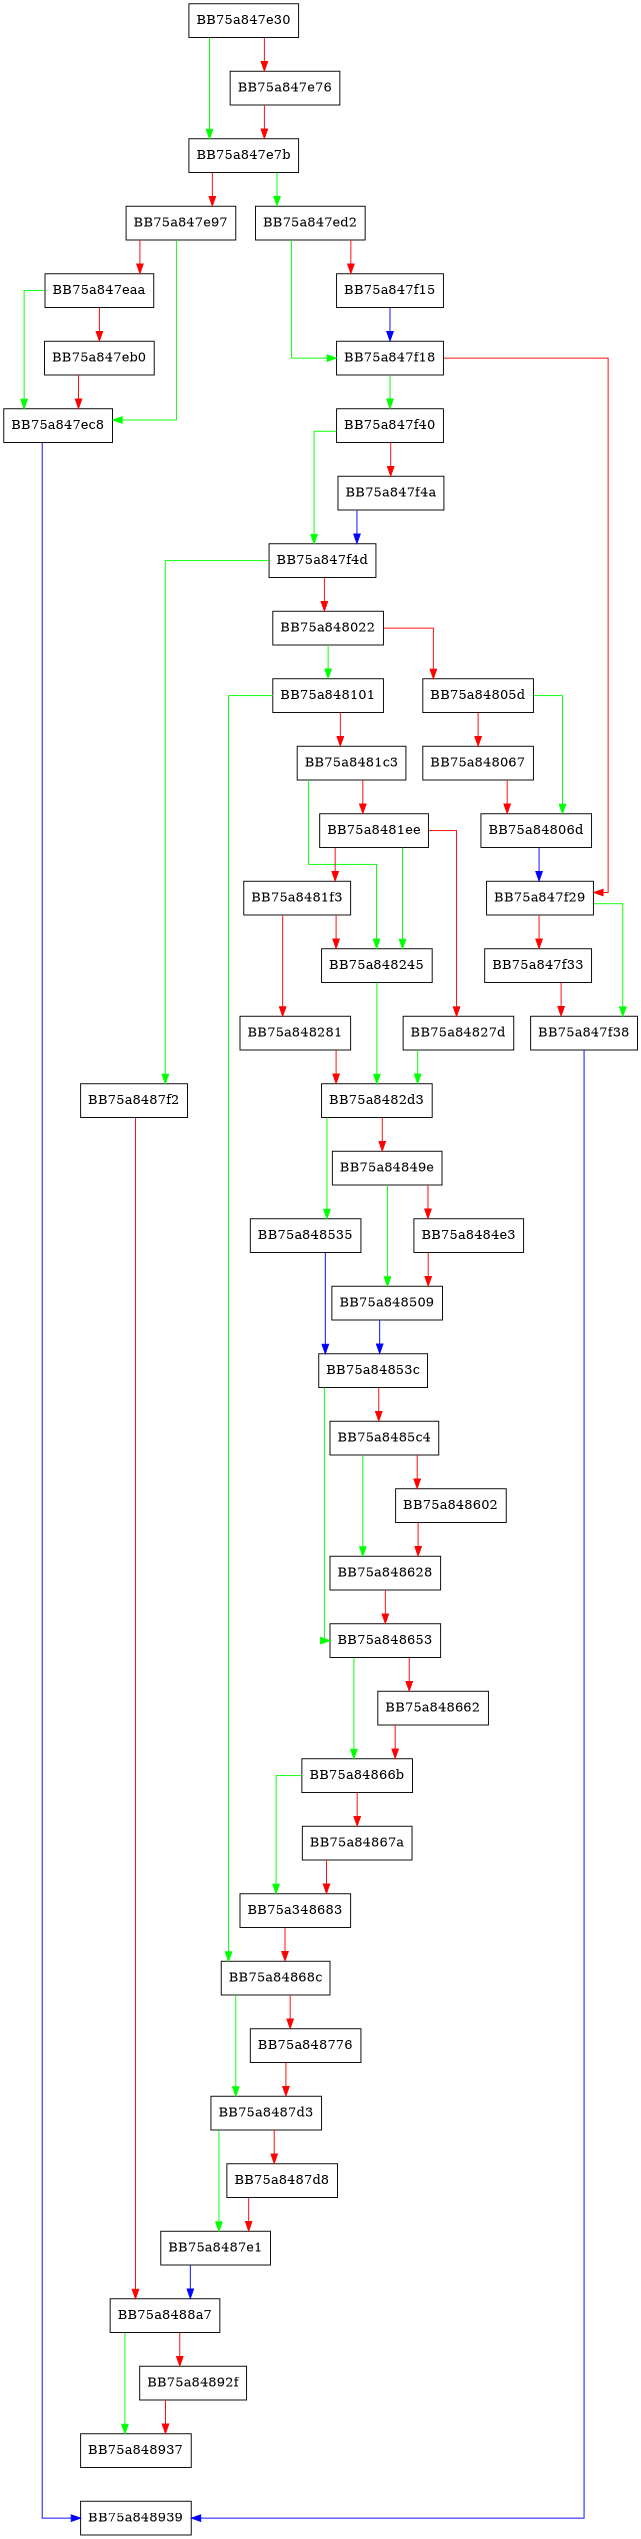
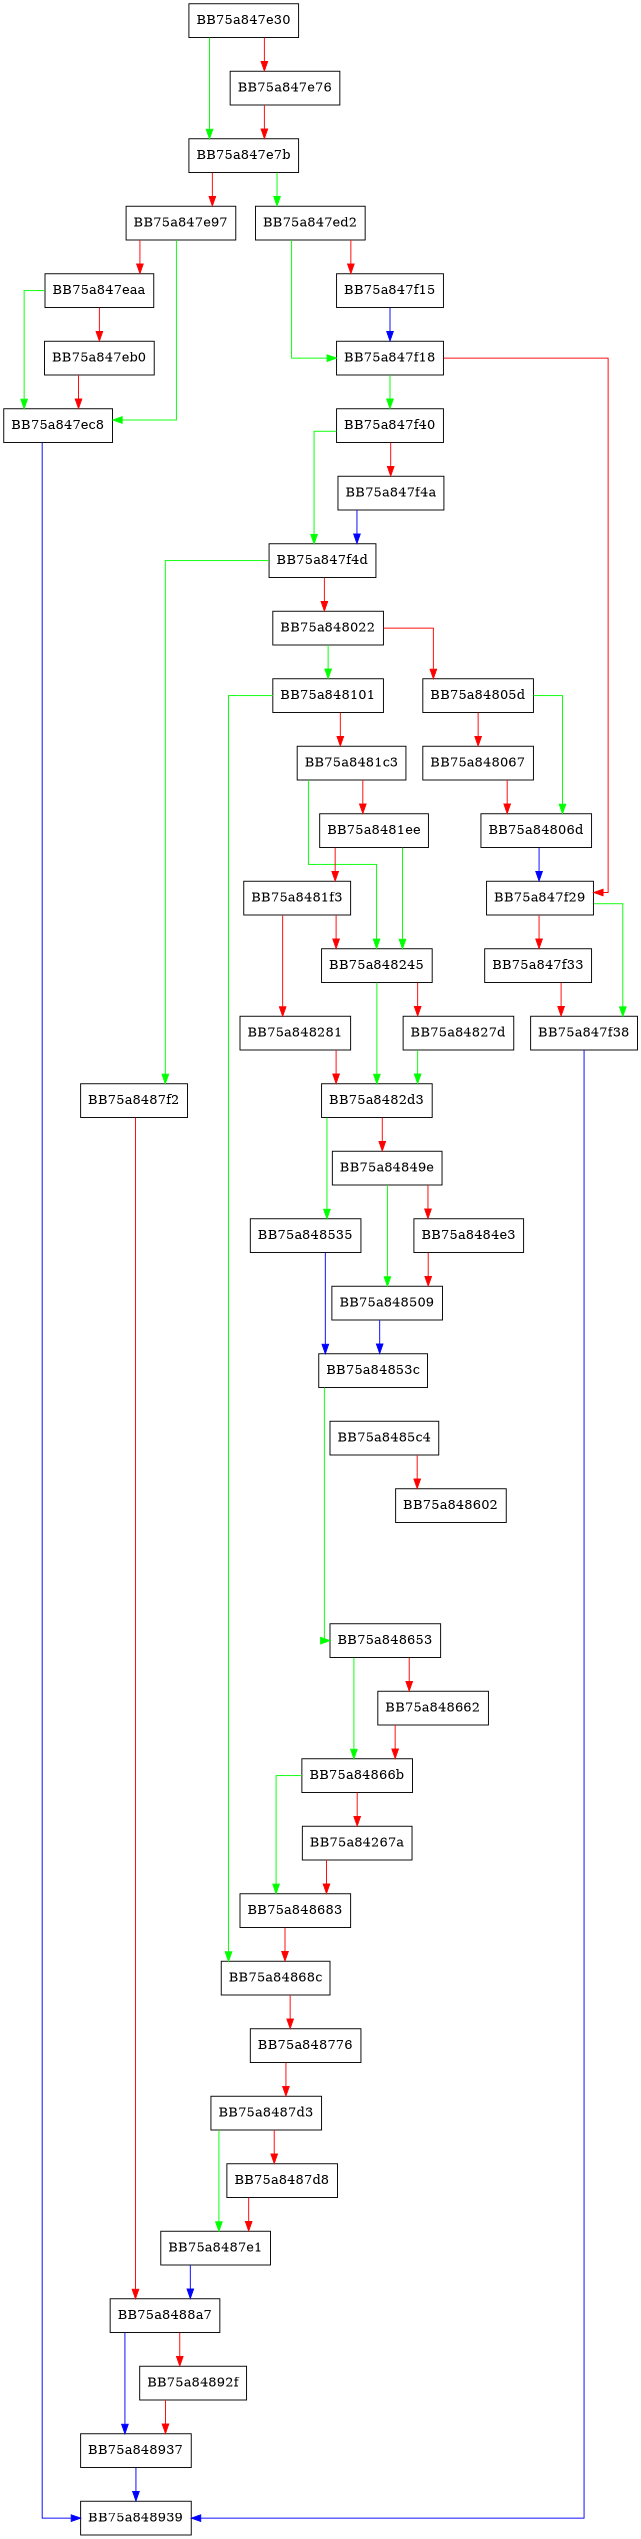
(457, 905) -> (418, 995)
(379, 1400) -> none
(385, 1573) -> none
(357, 1843) -> (357, 1843)
(295, 1911) -> (295, 1911)
(236, 2041) -> none
(125, 2379) -> (125, 2379)
none -> (136, 2480)
